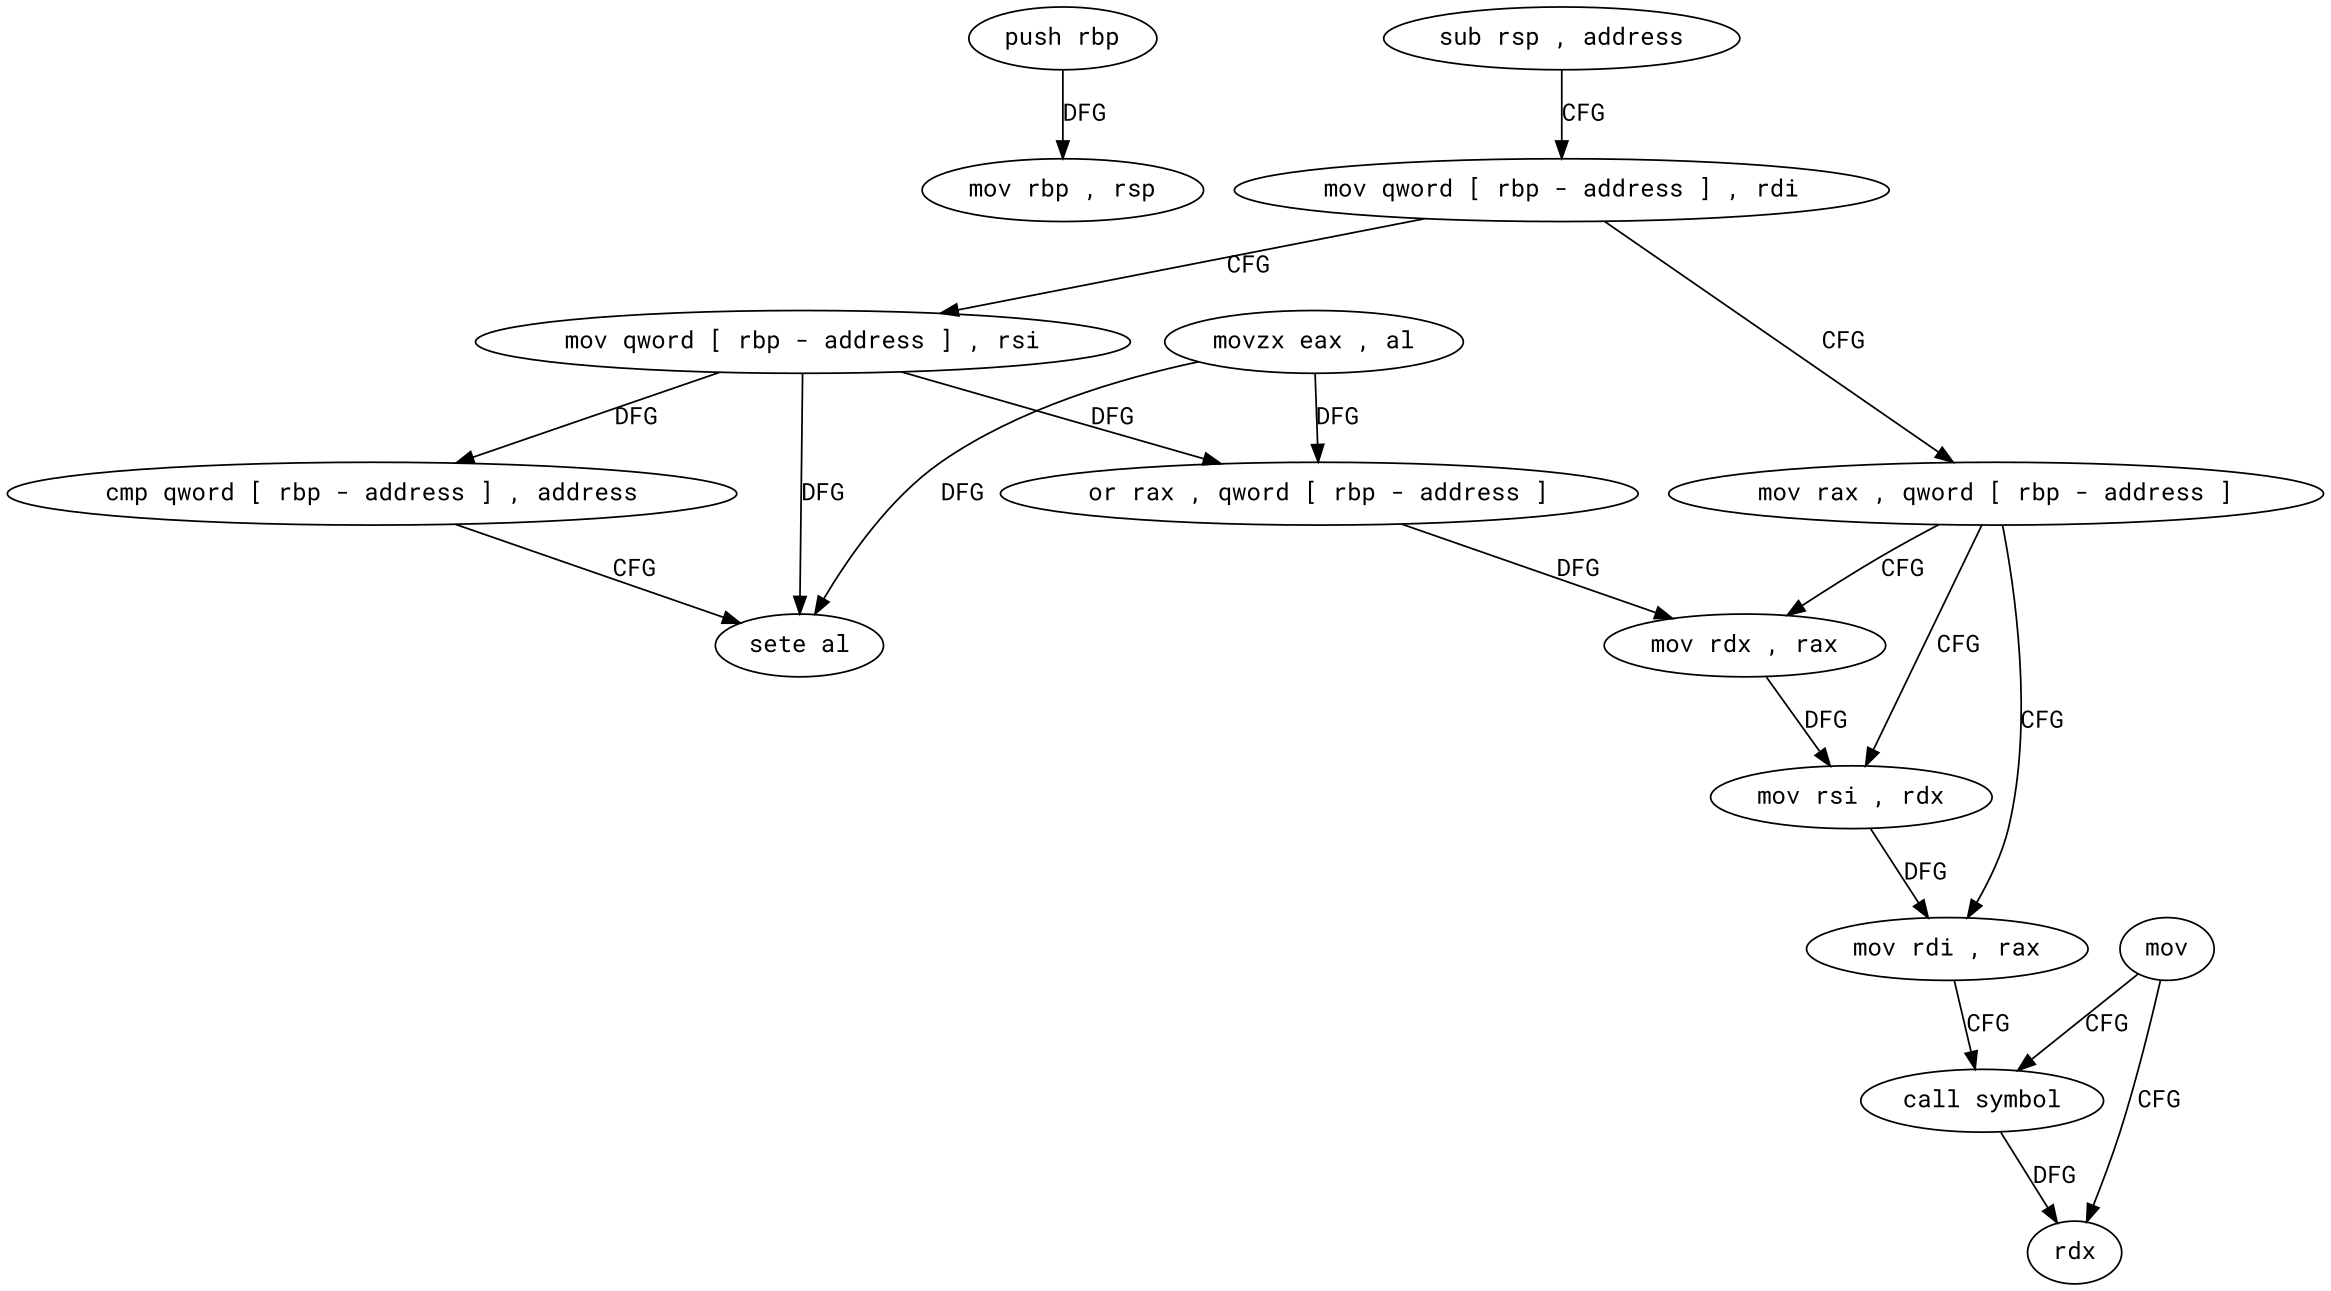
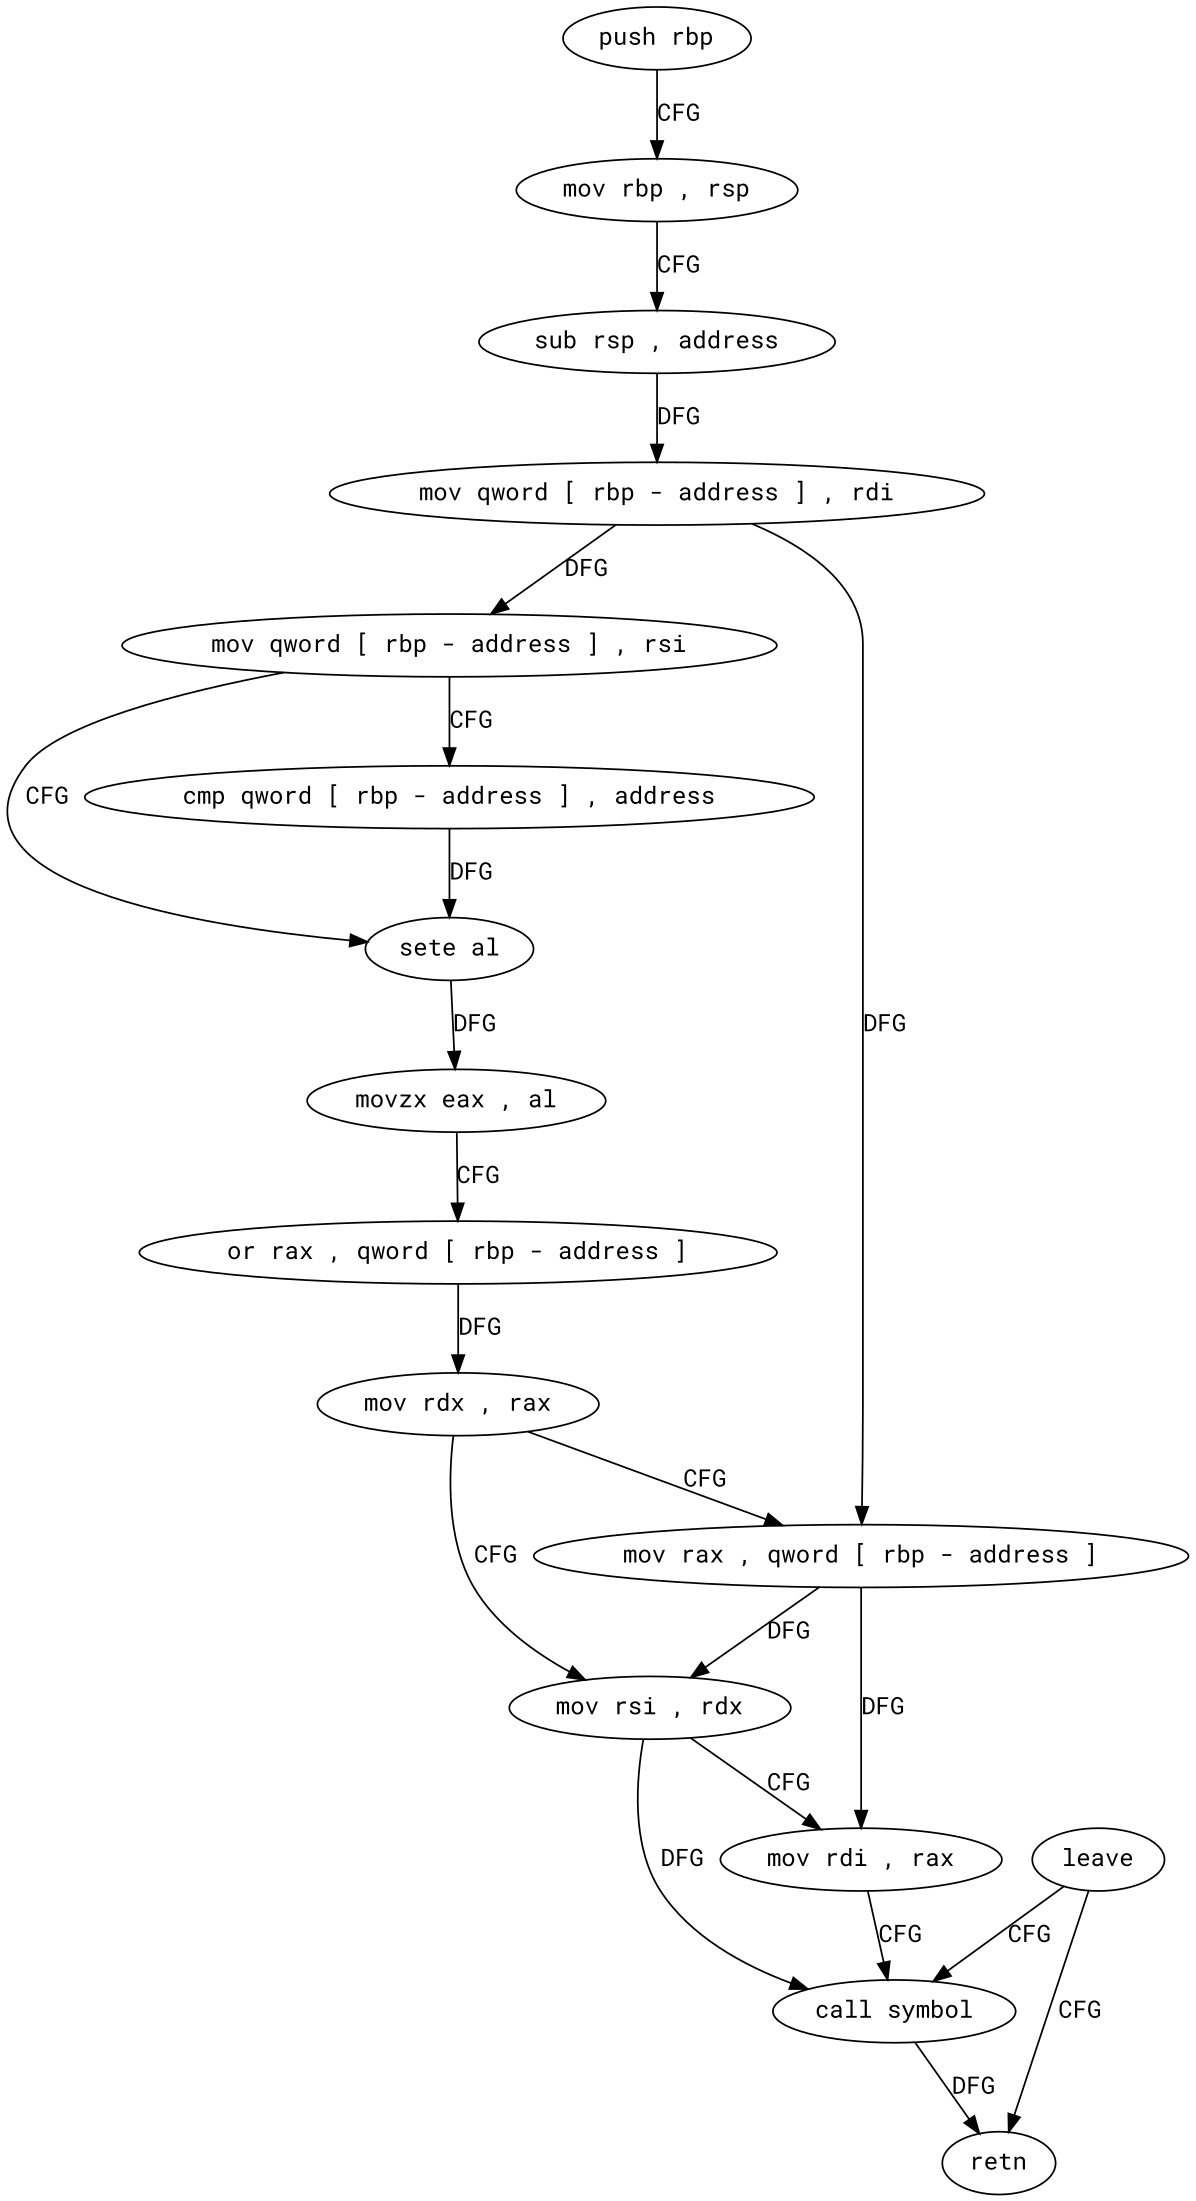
(1085, 114) -> (679, 114)
(1584, 114) -> (679, 418)
none -> (657, 257)
(1249, 266) -> (586, 570)
(1844, 342) -> (885, 1025)
(1060, 417) -> none
(636, 418) -> (471, 721)
(1338, 418) -> (478, 1177)
(982, 437) -> (453, 1016)
(823, 494) -> (47, 797)
(1870, 563) -> (647, 1475)
(635, 570) -> (471, 873)
(1959, 645) -> (789, 1632)
(1826, 721) -> (496, 1556)
(2042, 721) -> (883, 1708)
(1926, 873) -> (789, 1784)
(2167, 949) -> (1098, 1860)
(2075, 1253) -> (999, 2163)
none -> (662, 1894)
